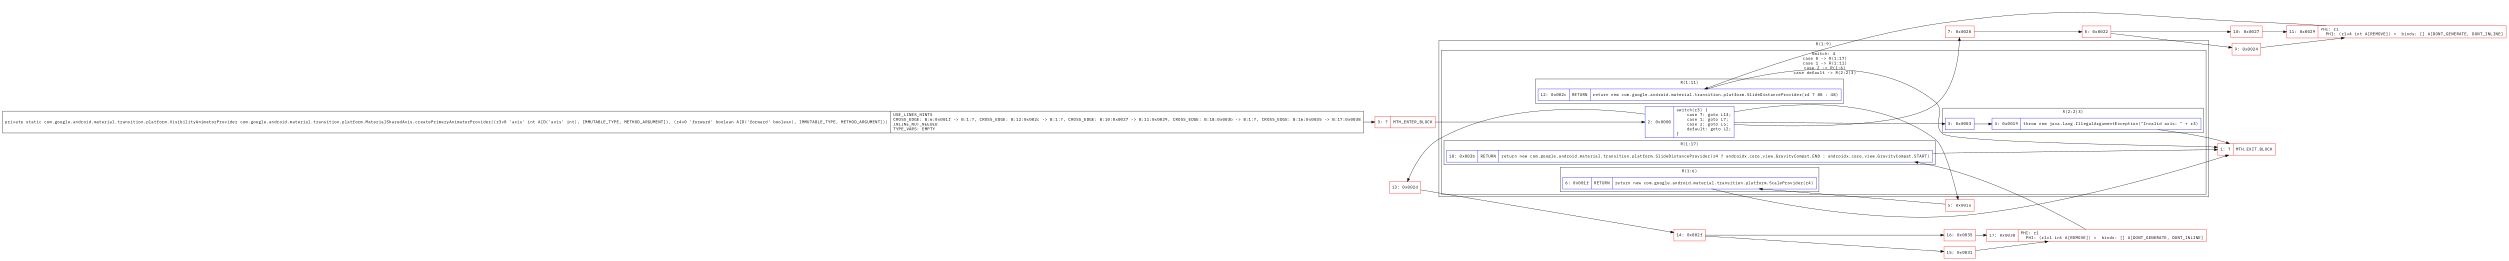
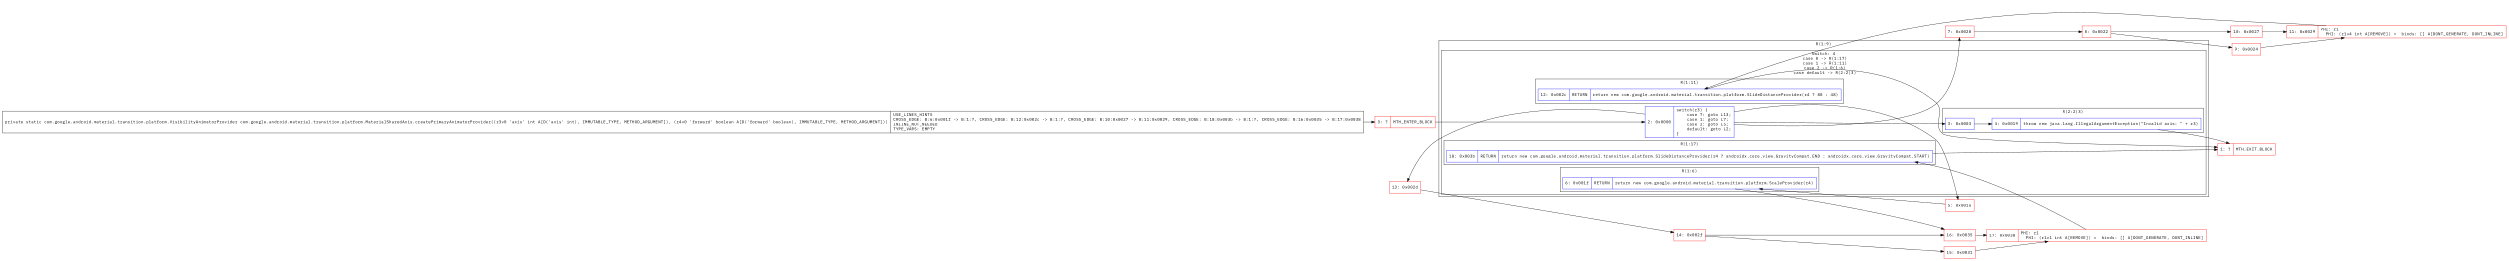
(1971, 215) -> (1839, 206)
